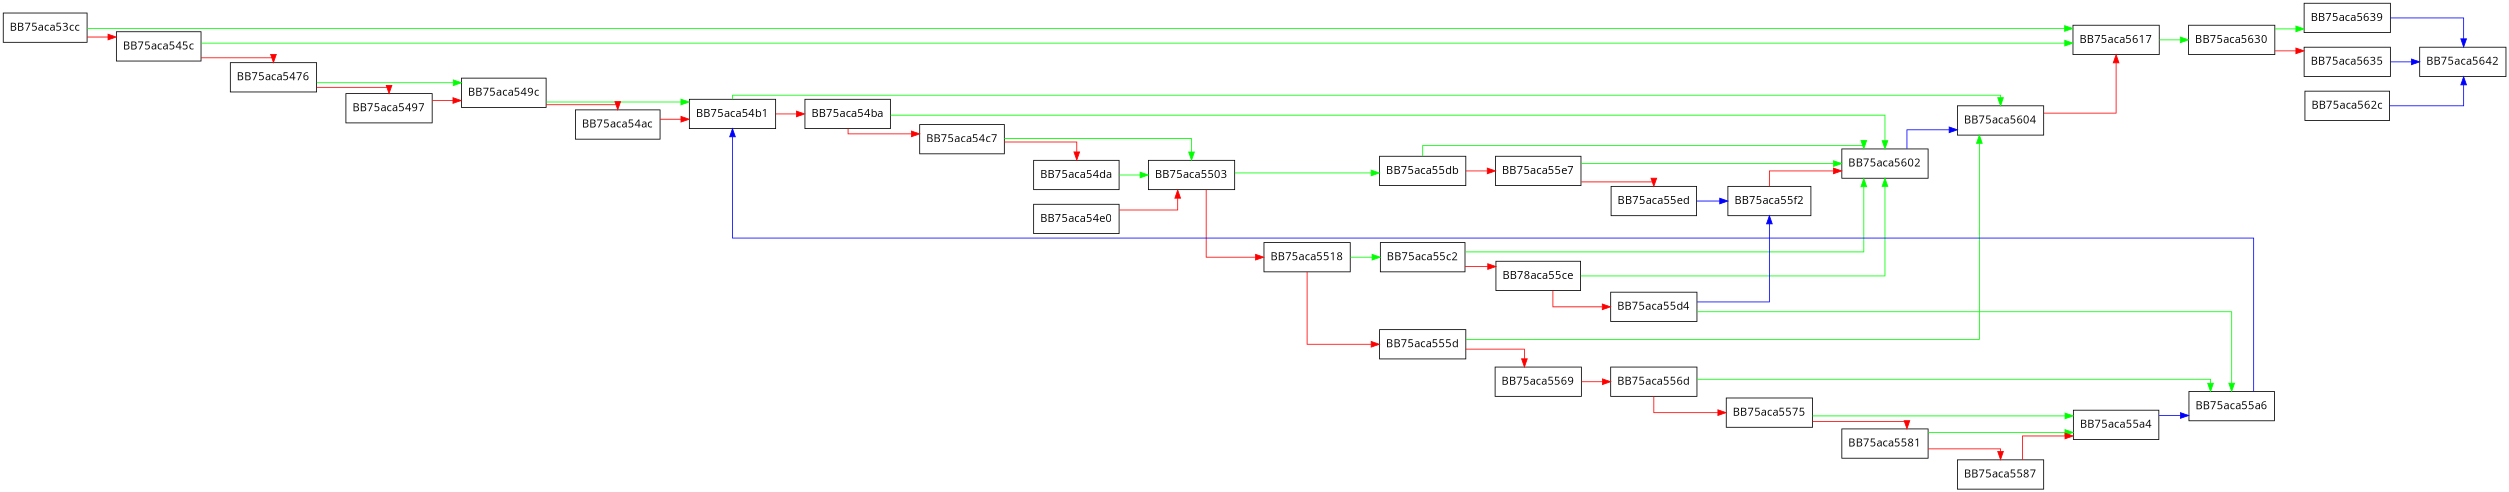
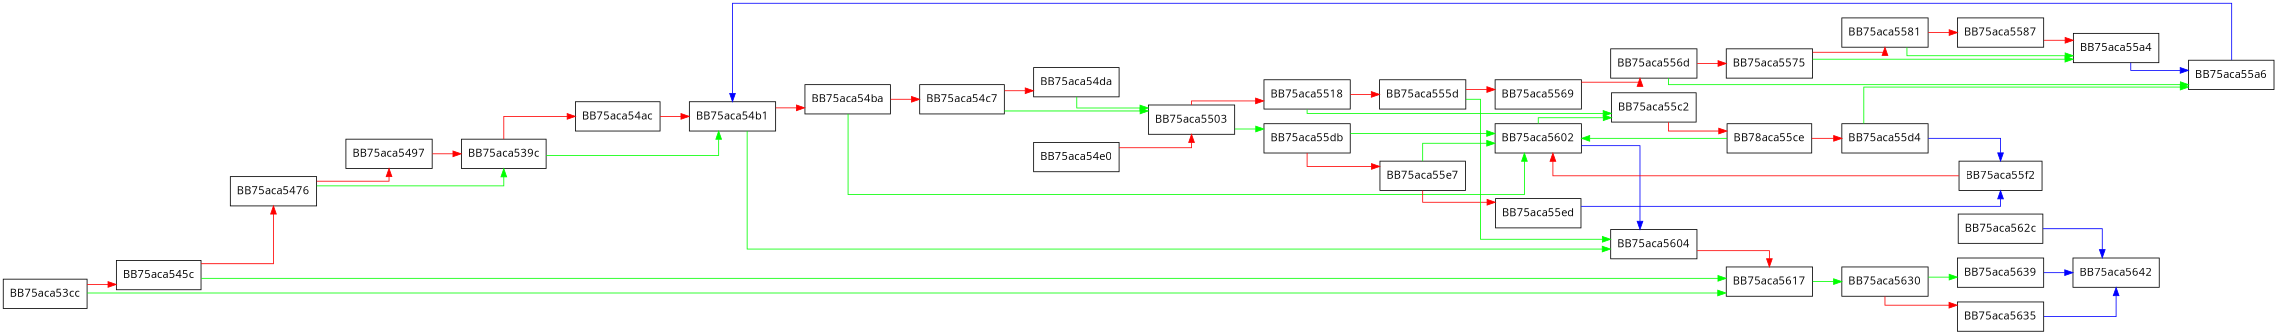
(504, 93) -> (504, 154)
(1697, 252) -> (1568, 118)
